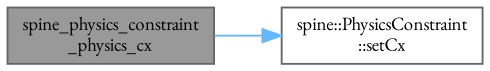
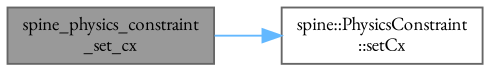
(111, 36) -> (111, 36)
